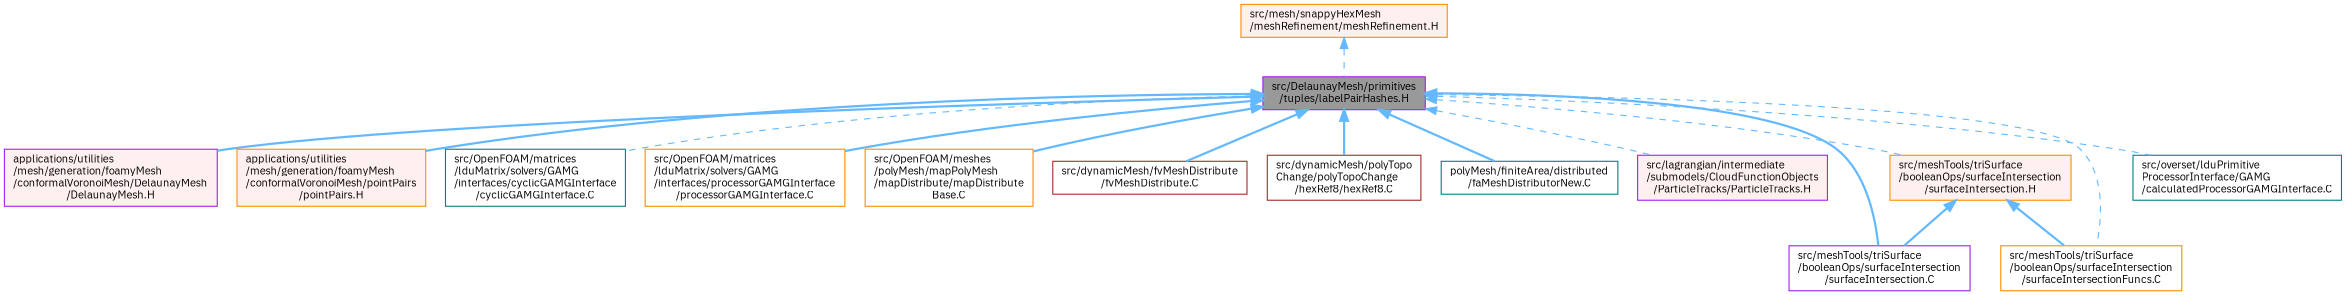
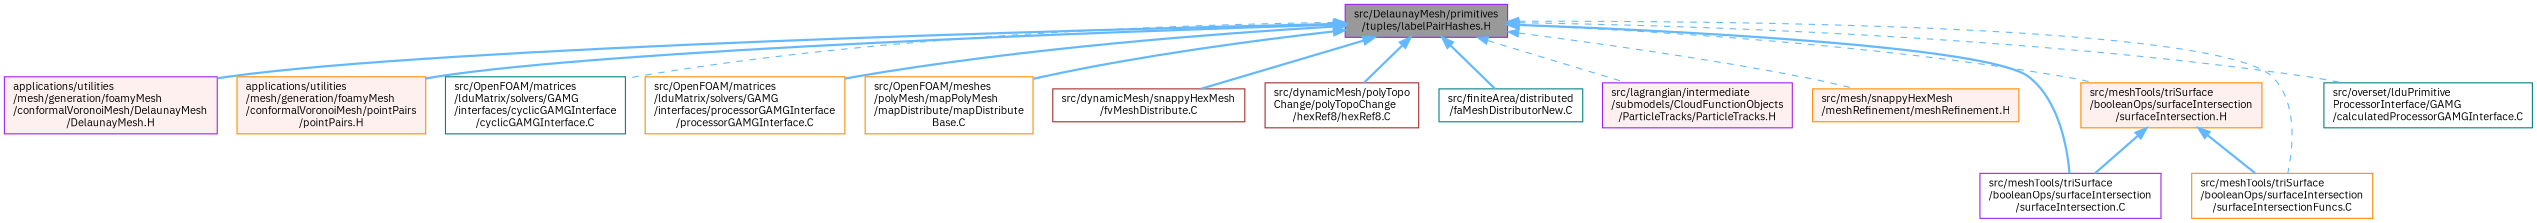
(1344, 63) -> (1688, 57)
(1150, 178) -> (1149, 105)
(1530, 178) -> (1511, 105)
